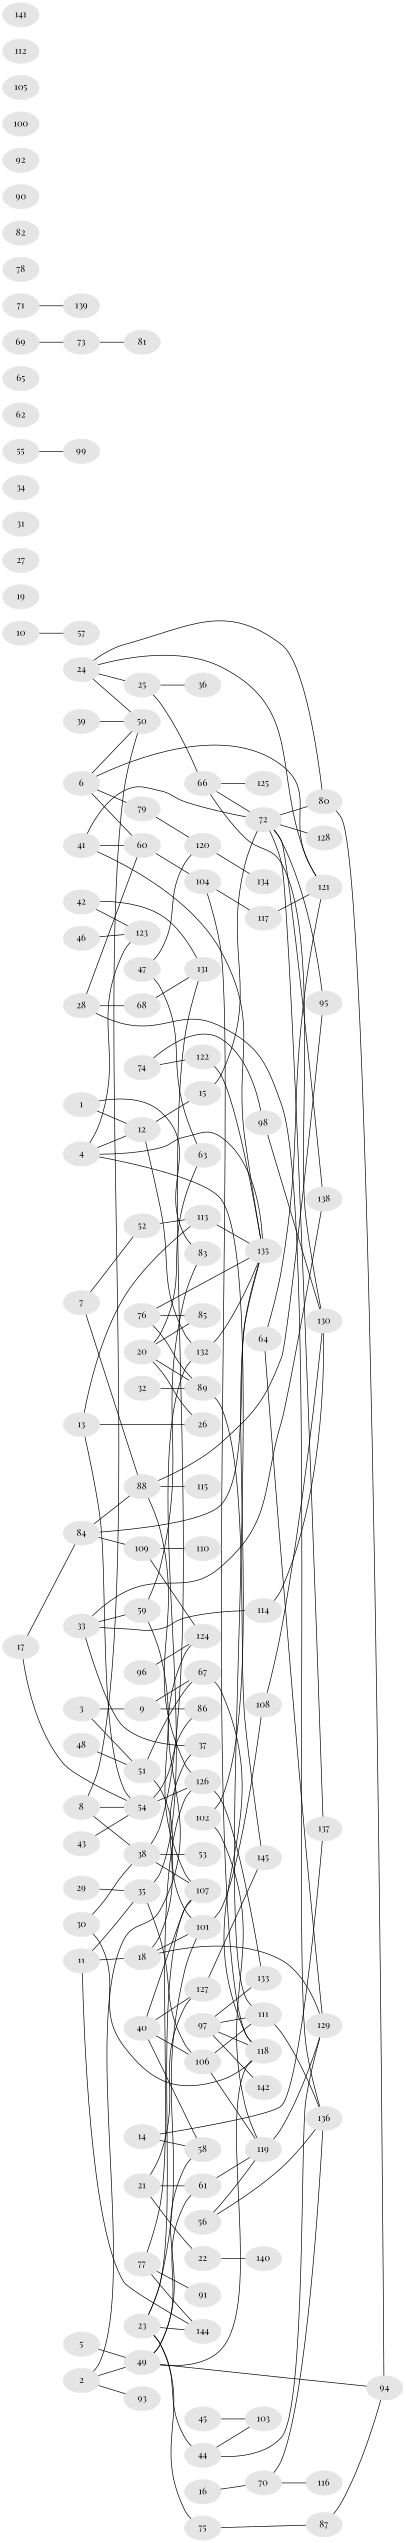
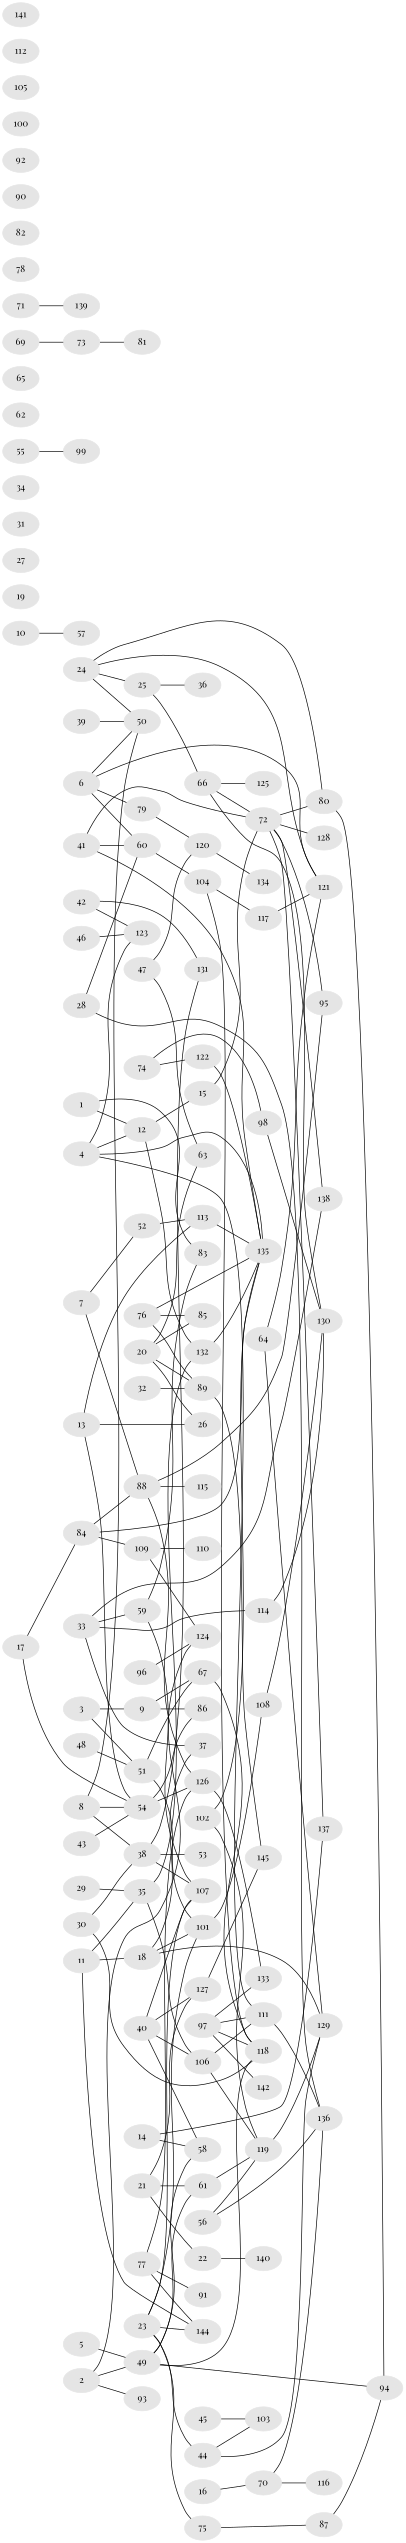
(142, 1006) -> none
